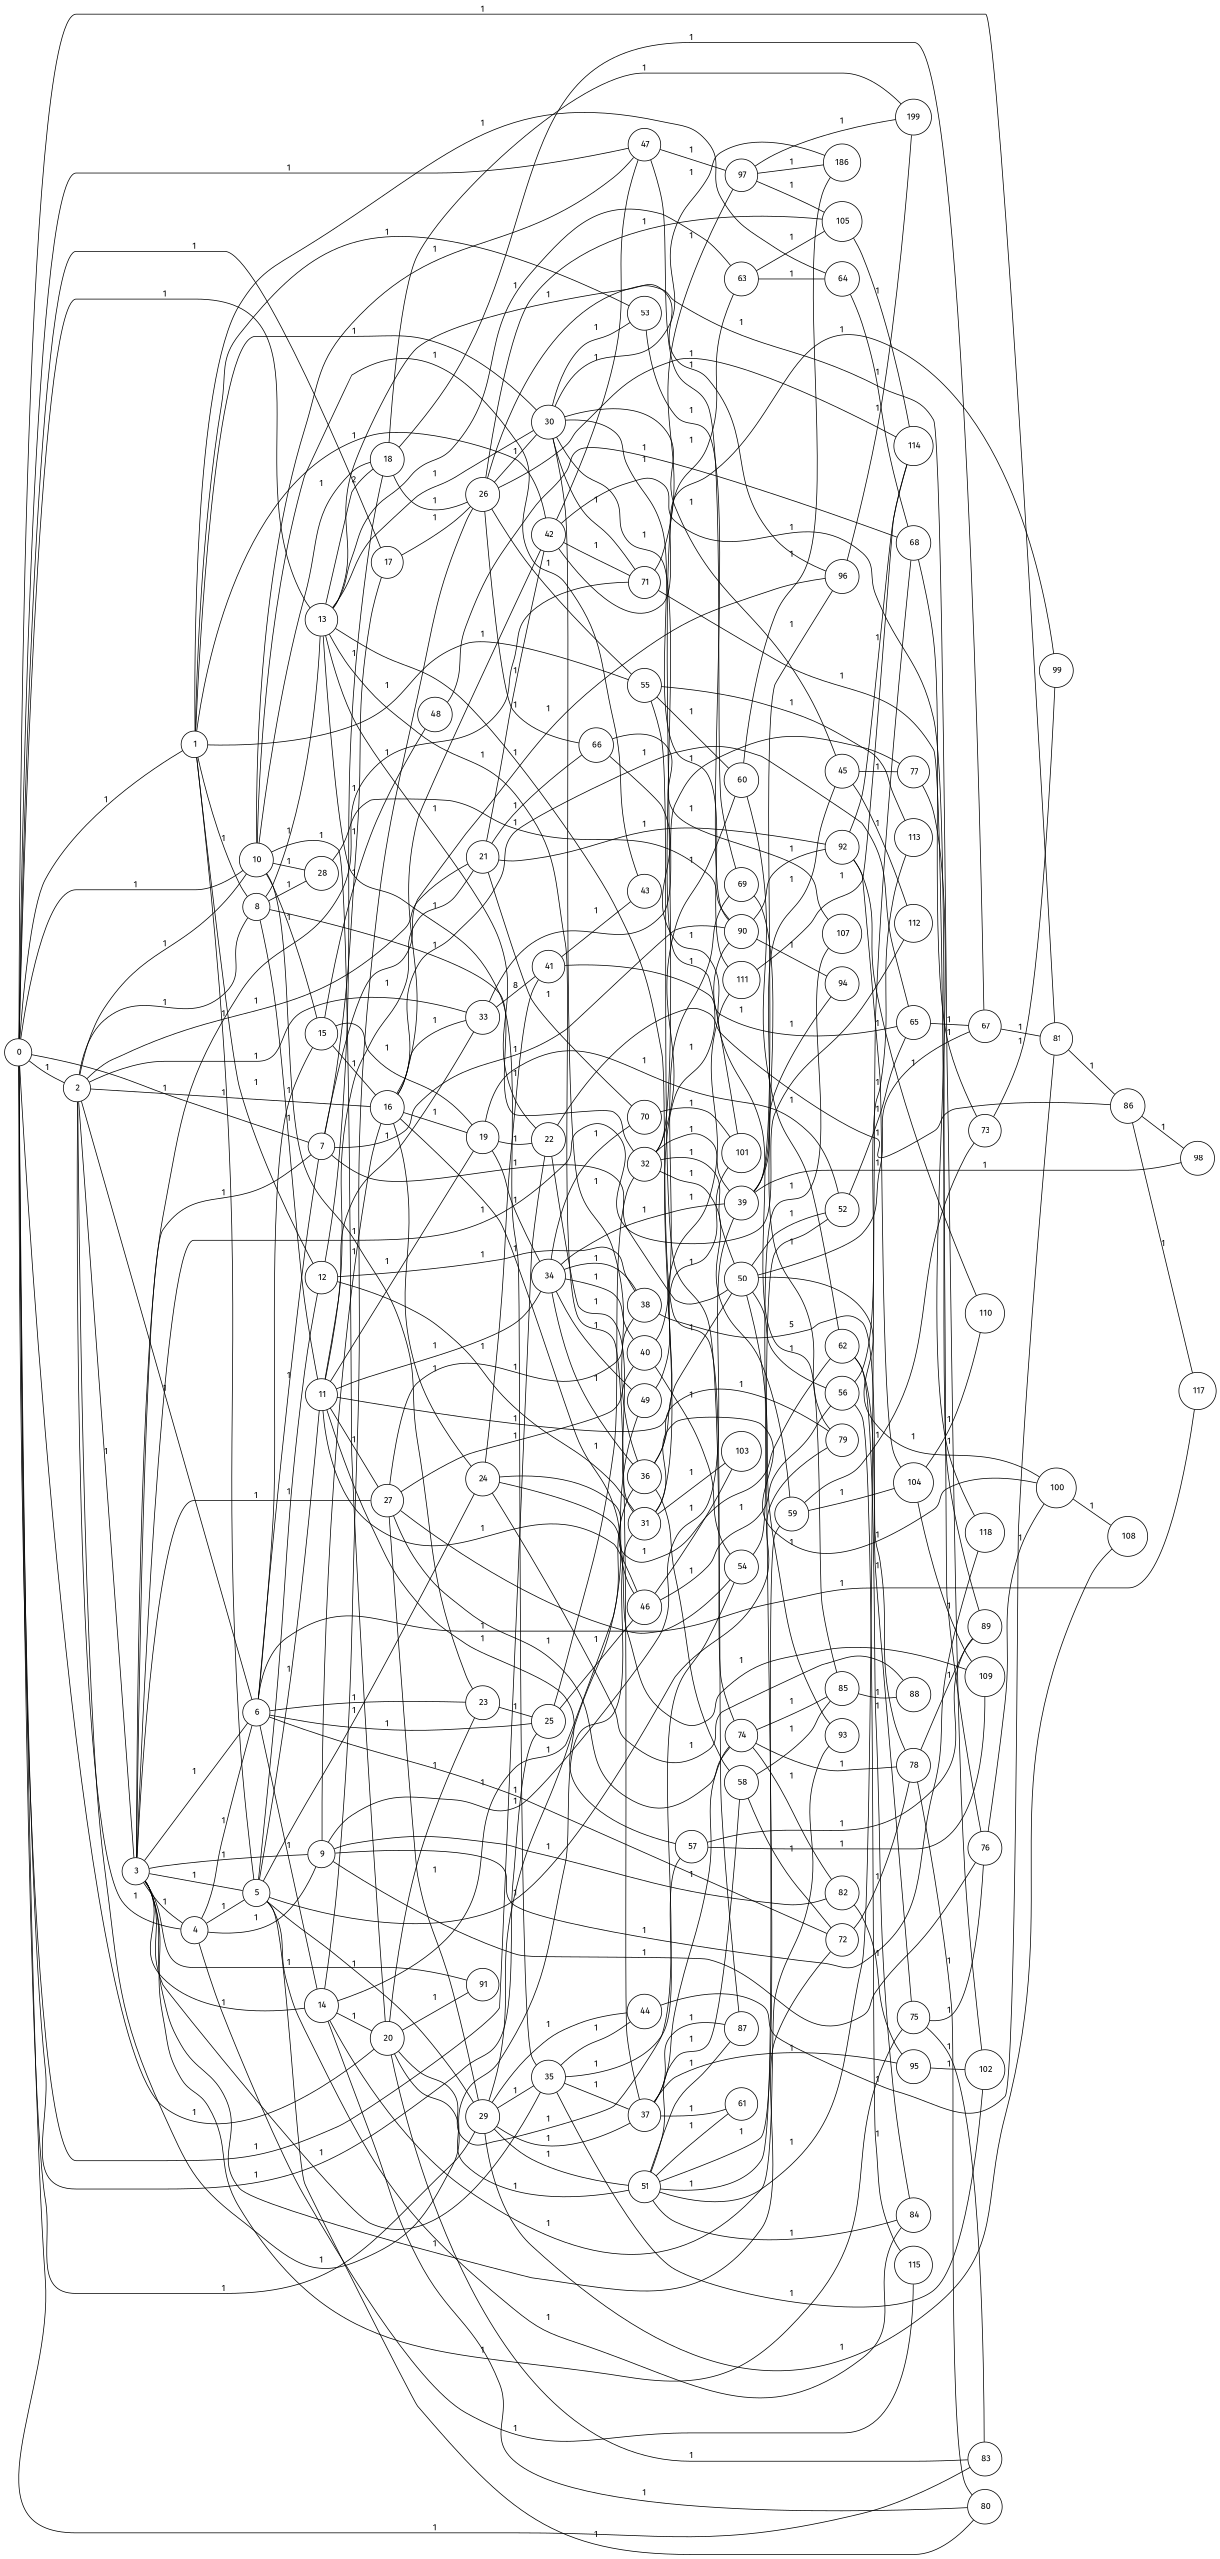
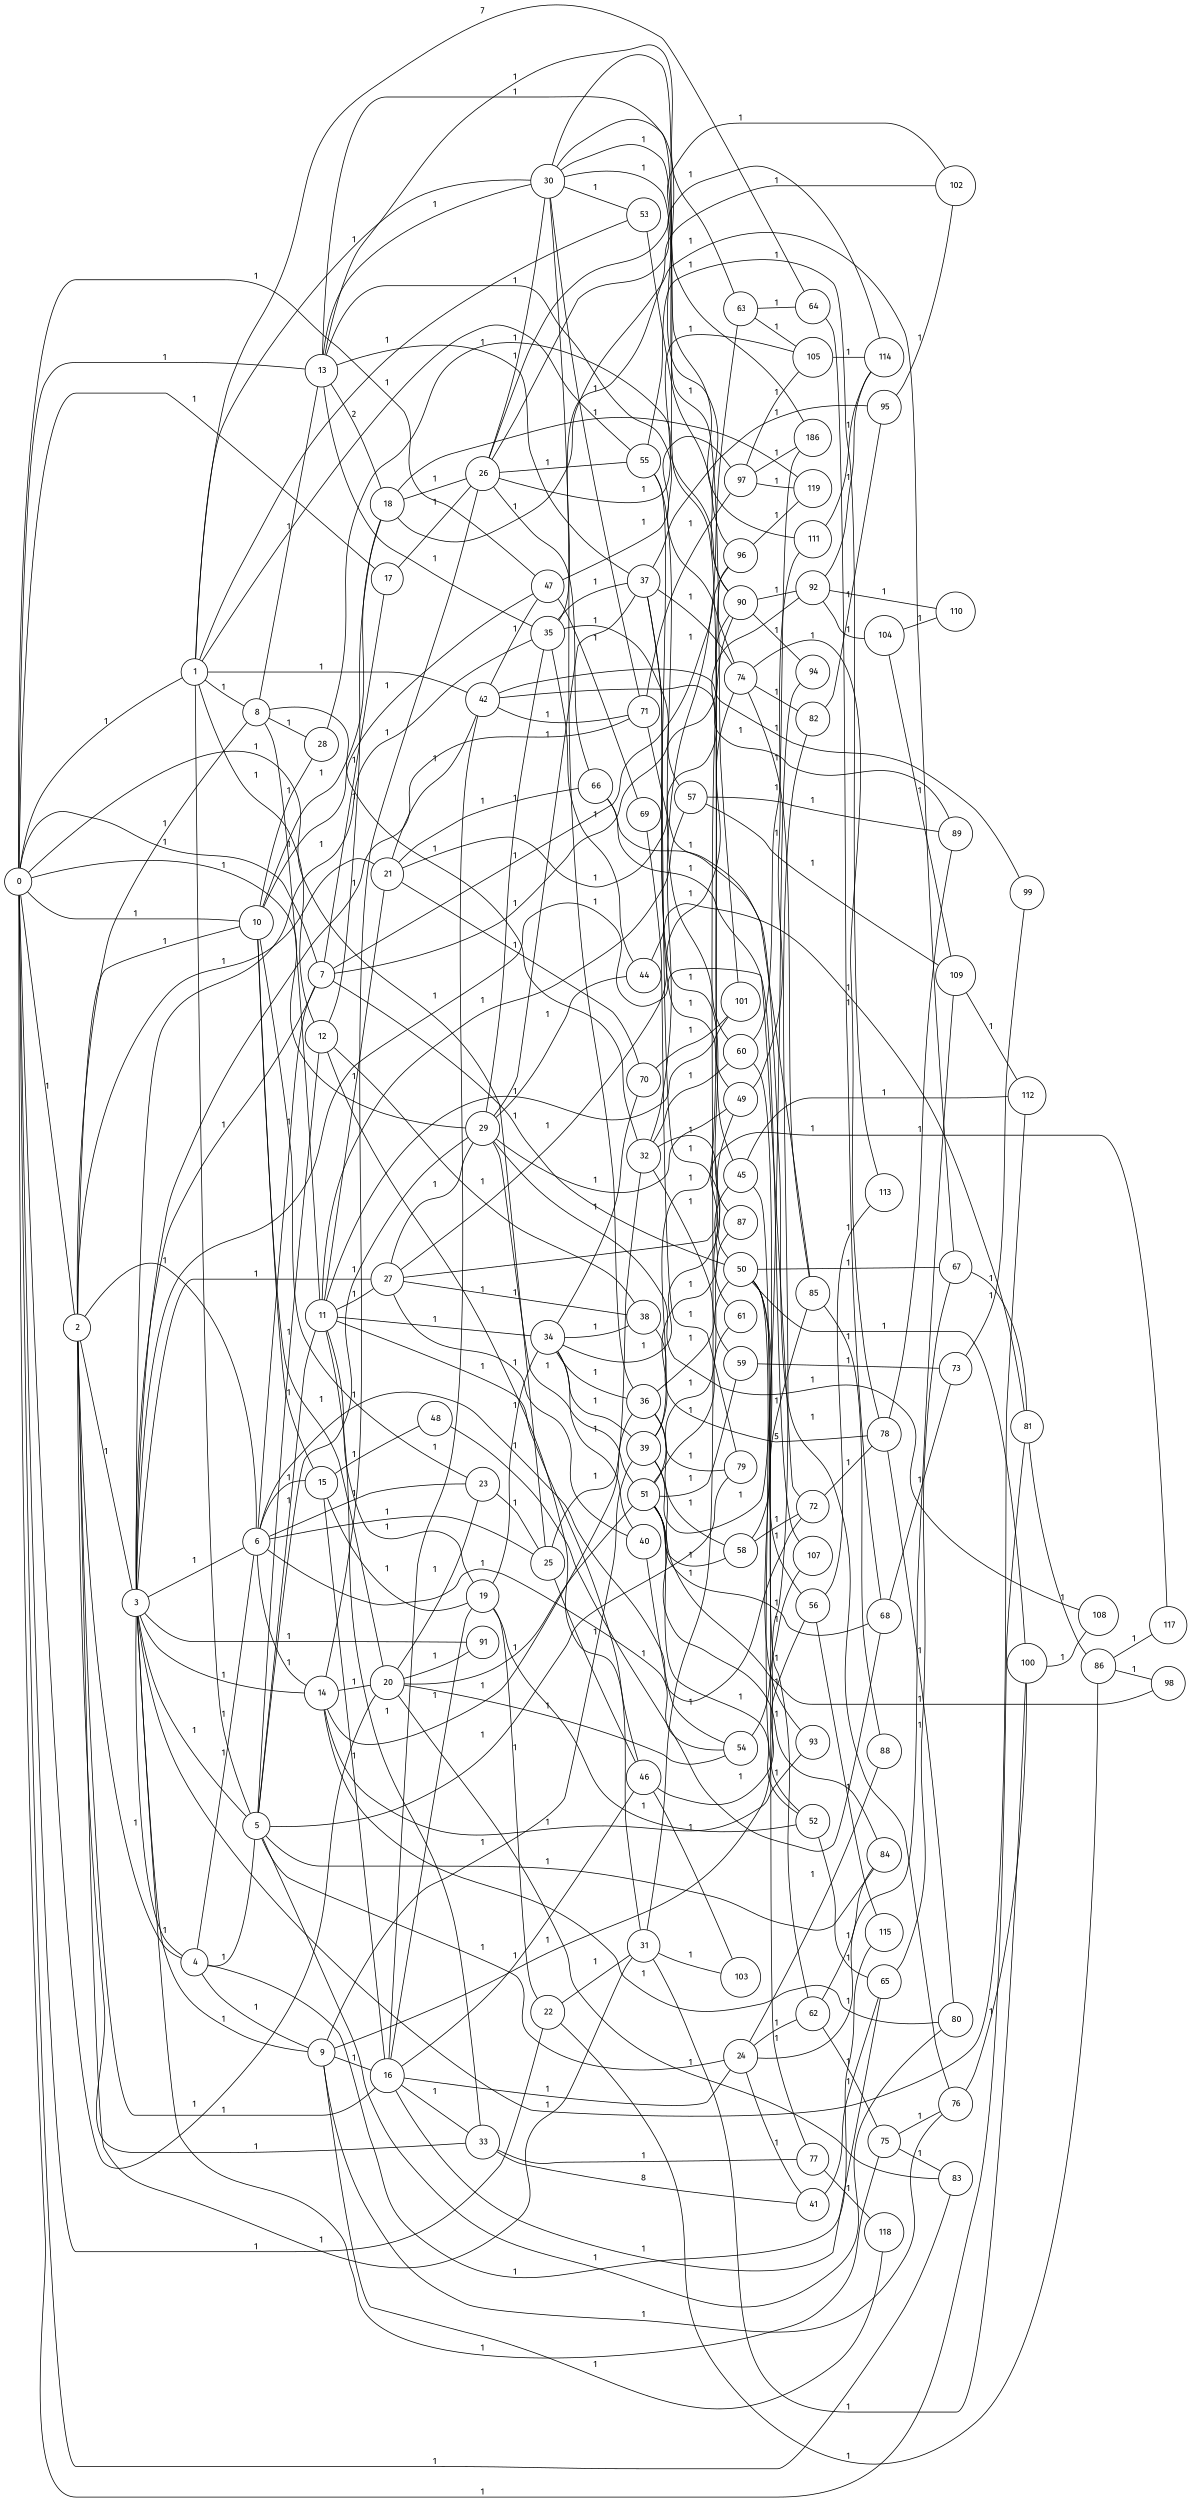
(913, 117) -> (813, 489)
(483, 123) -> (483, 11)
(453, 862) -> none
(644, 891) -> none
(677, 1034) -> none
none -> (992, 1036)
(708, 1139) -> none
(851, 1500) -> none
(666, 2044) -> (662, 855)
